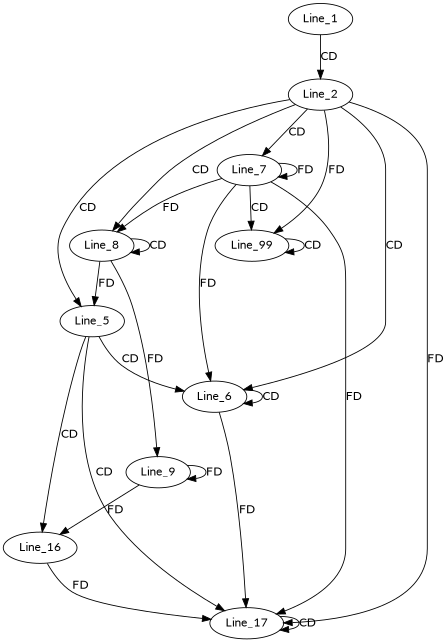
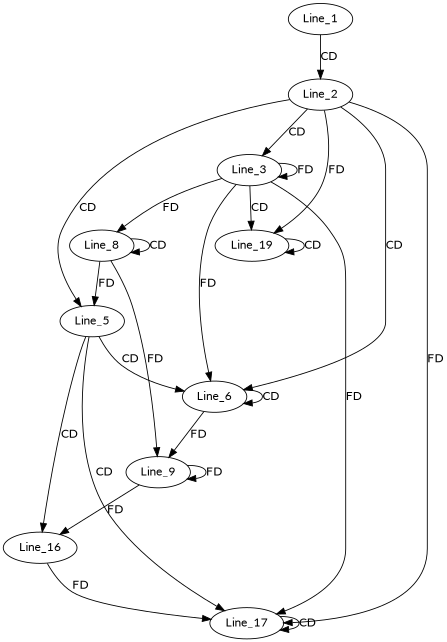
(198, 151) -> none
(249, 170) -> (249, 170)
(252, 246) -> (252, 246)
(237, 505) -> (189, 431)
